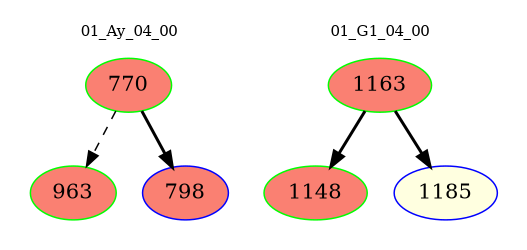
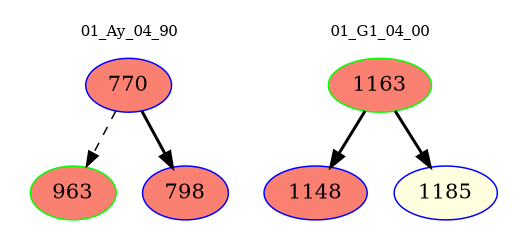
(129, 32) -> (129, 32)
(129, 85) -> (129, 85)
(316, 193) -> (316, 193)
